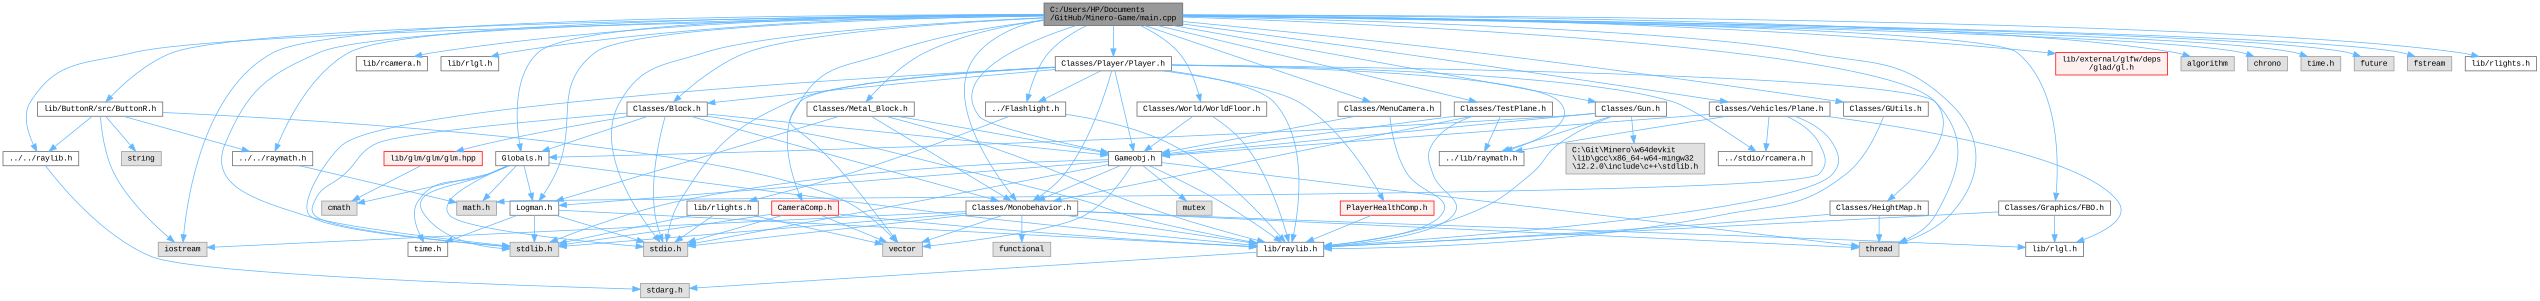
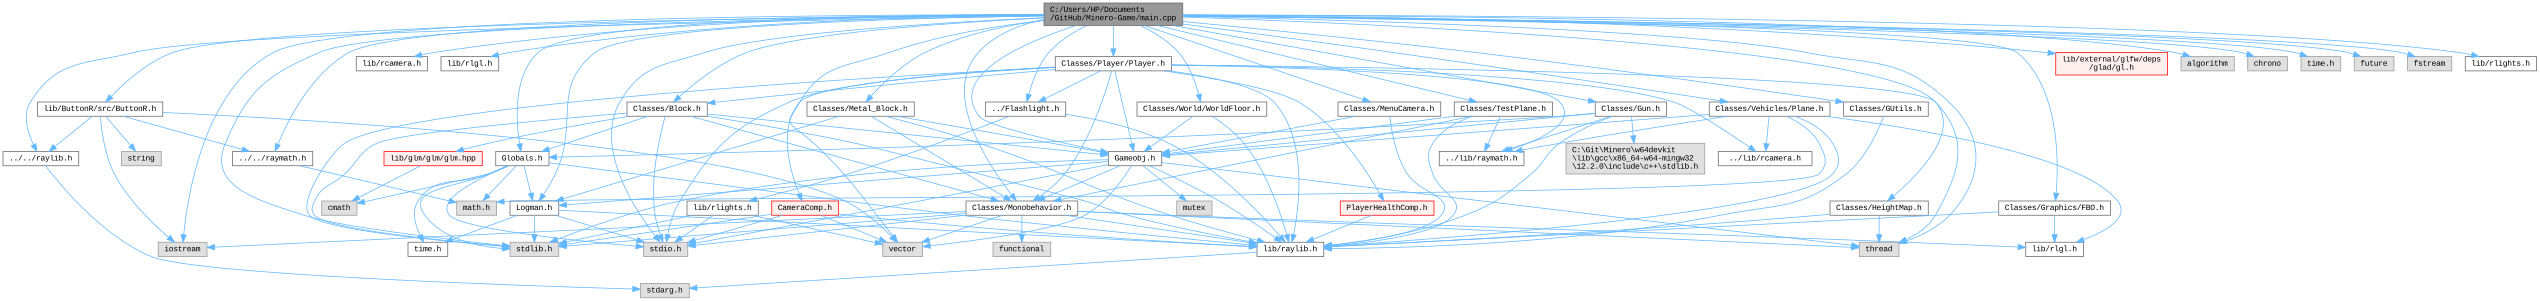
(1765, 159) -> (1765, 159)
